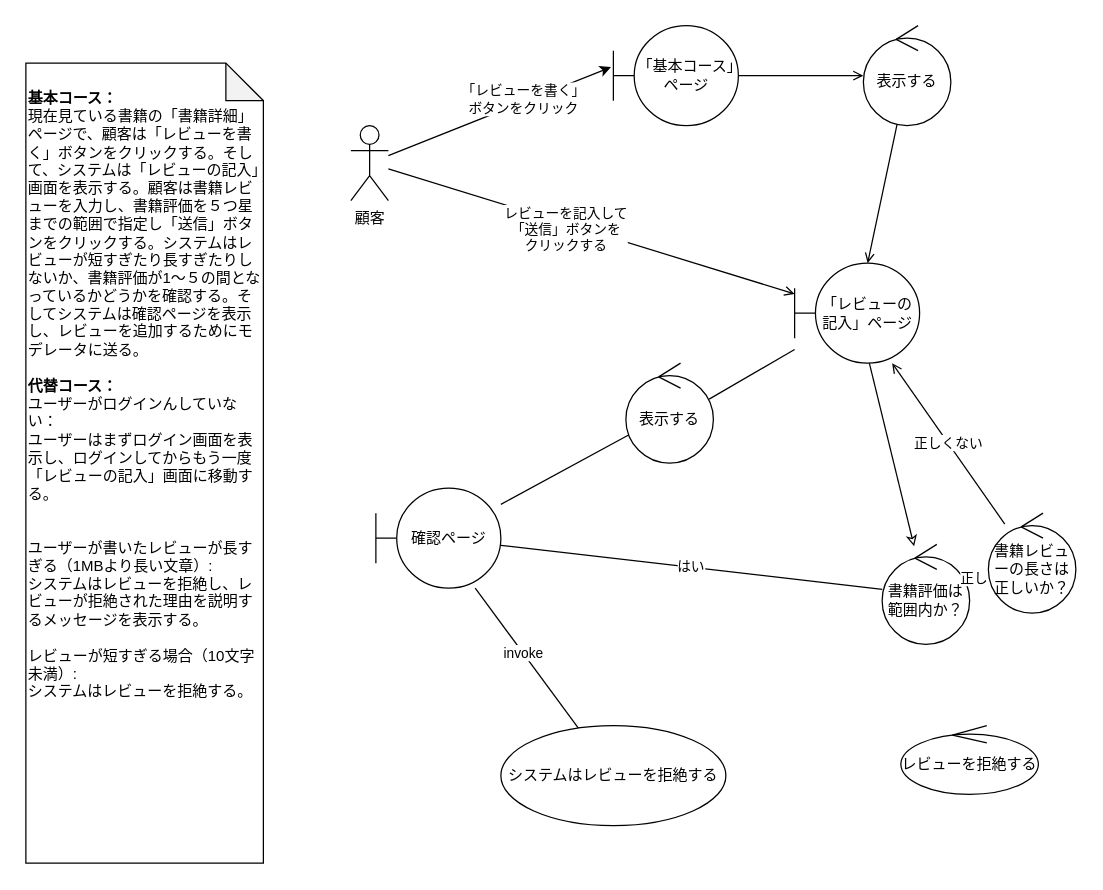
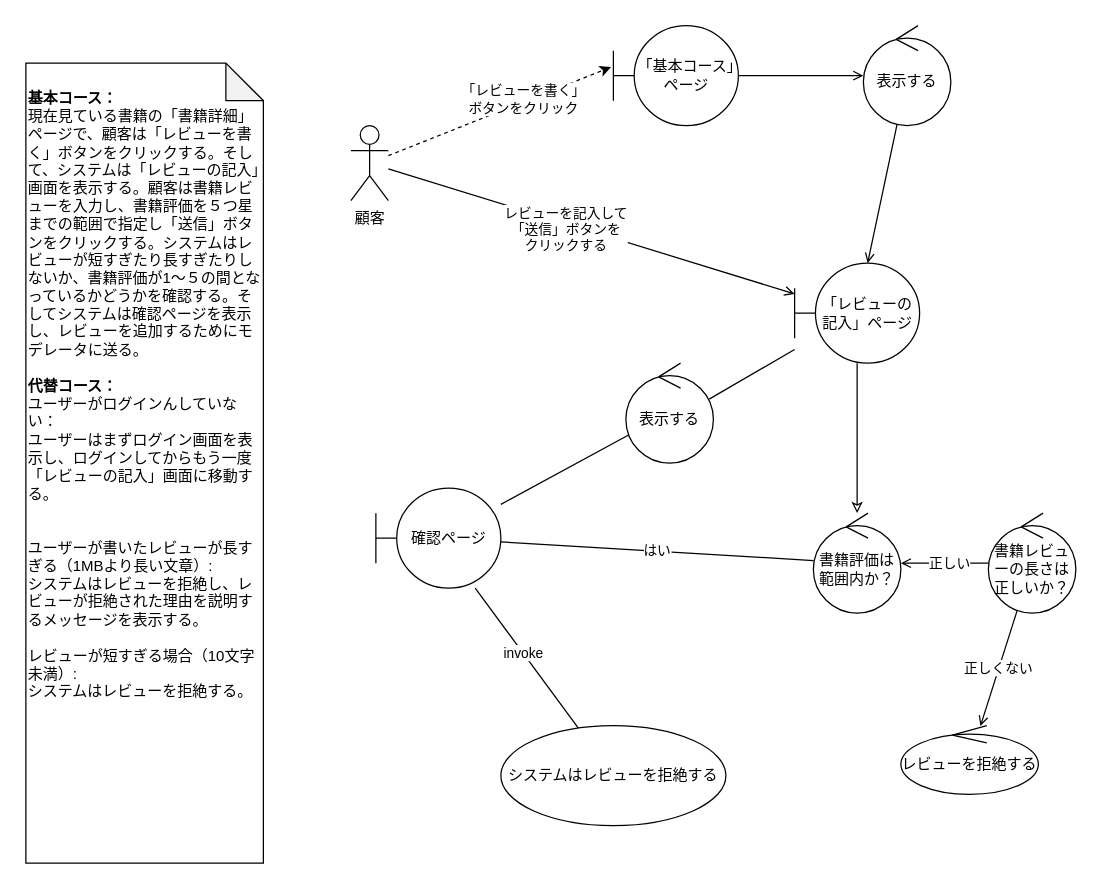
(438, 136) -> (438, 136)
(949, 445) -> (999, 667)
(926, 594) -> (857, 563)
